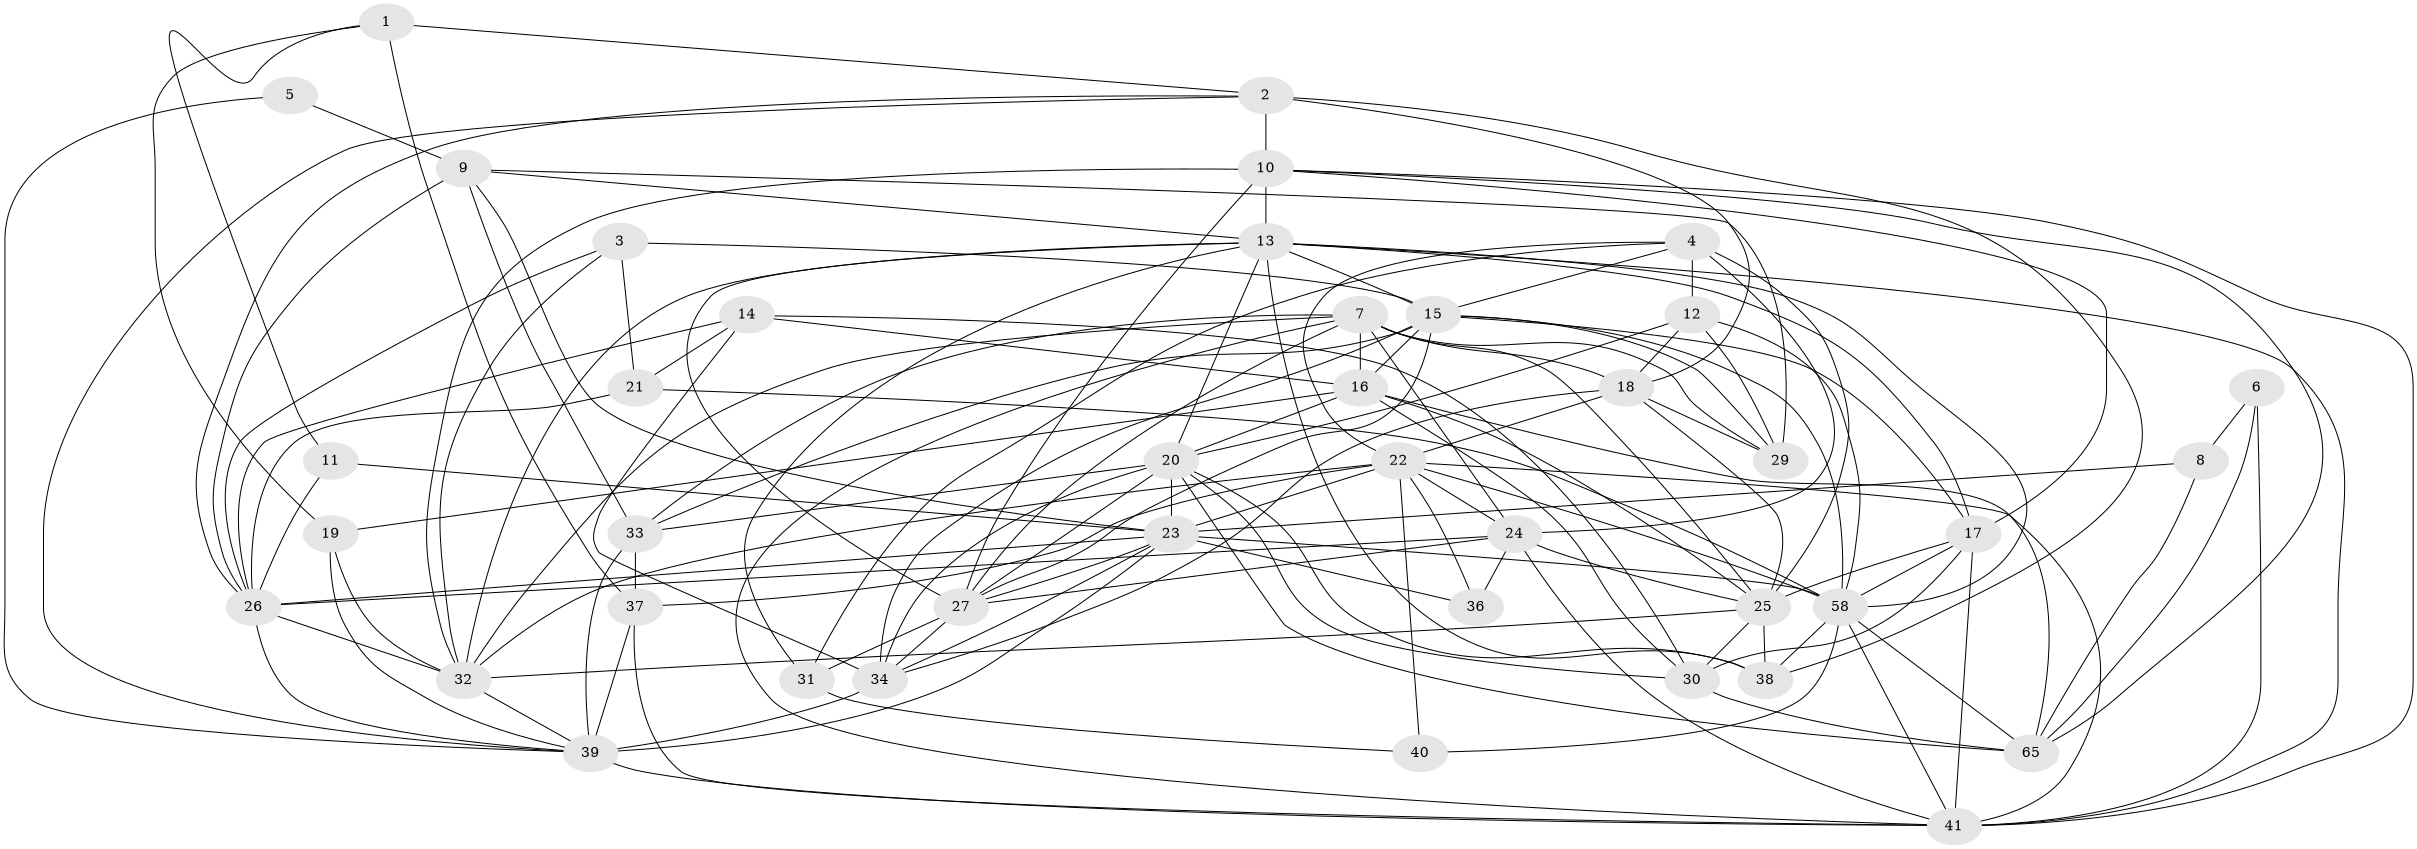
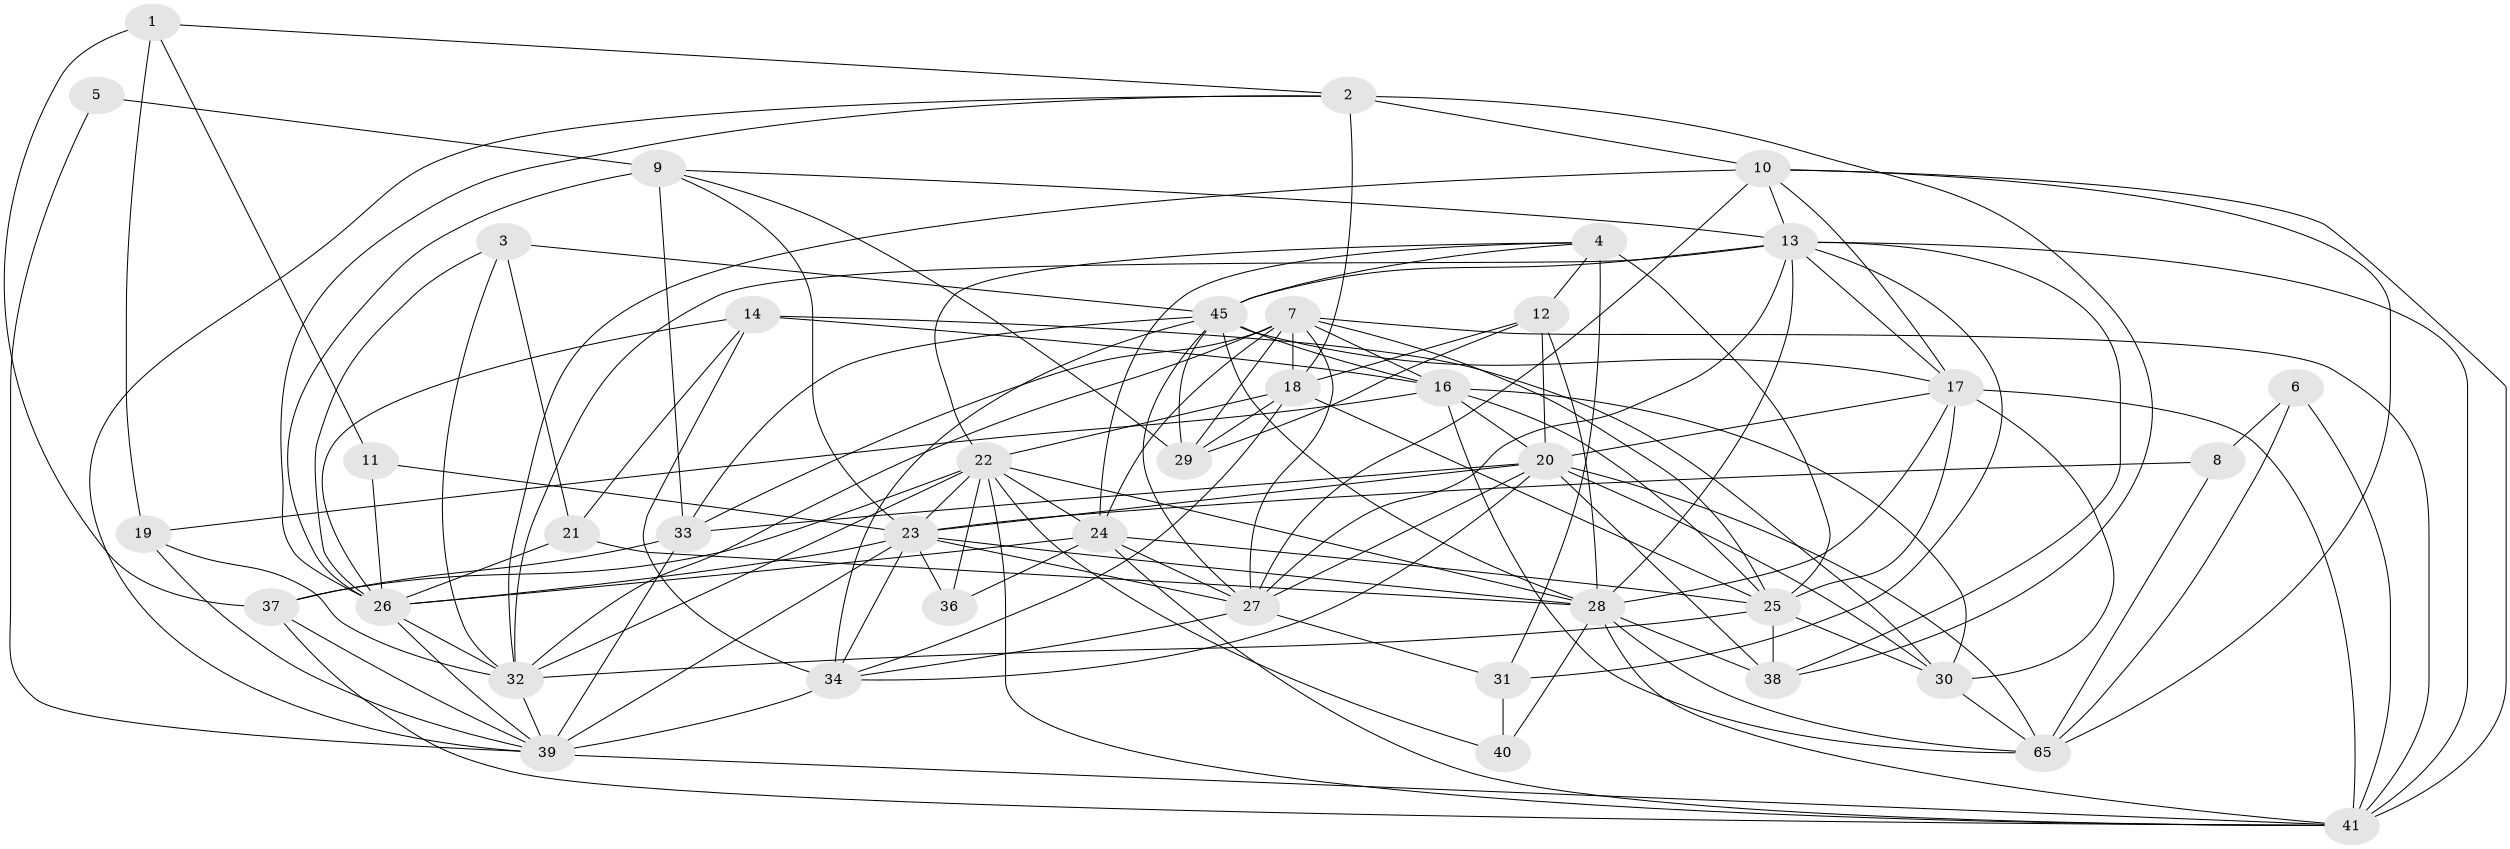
(1433, 315) -> (1220, 315)
(1207, 379) -> (1760, 423)
(1840, 607) -> (1597, 607)
